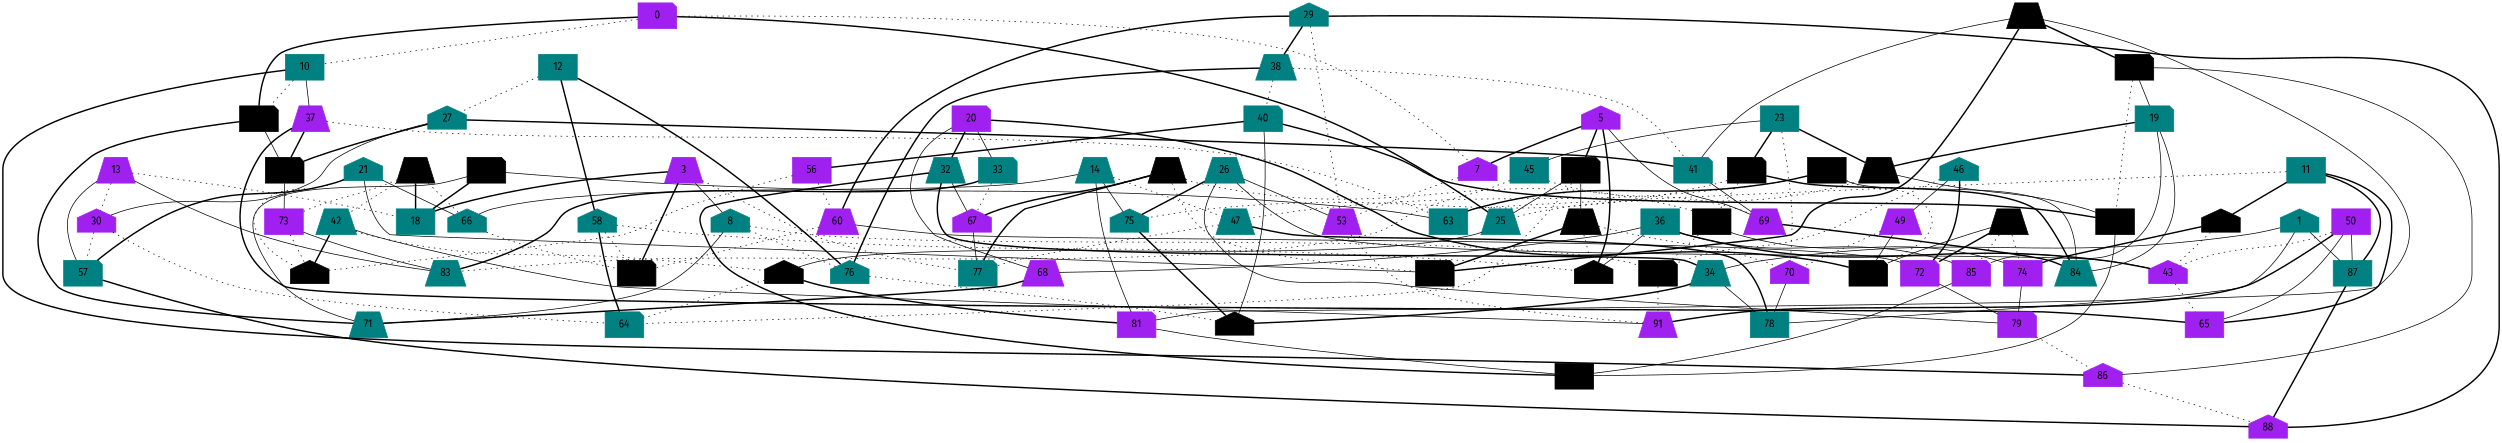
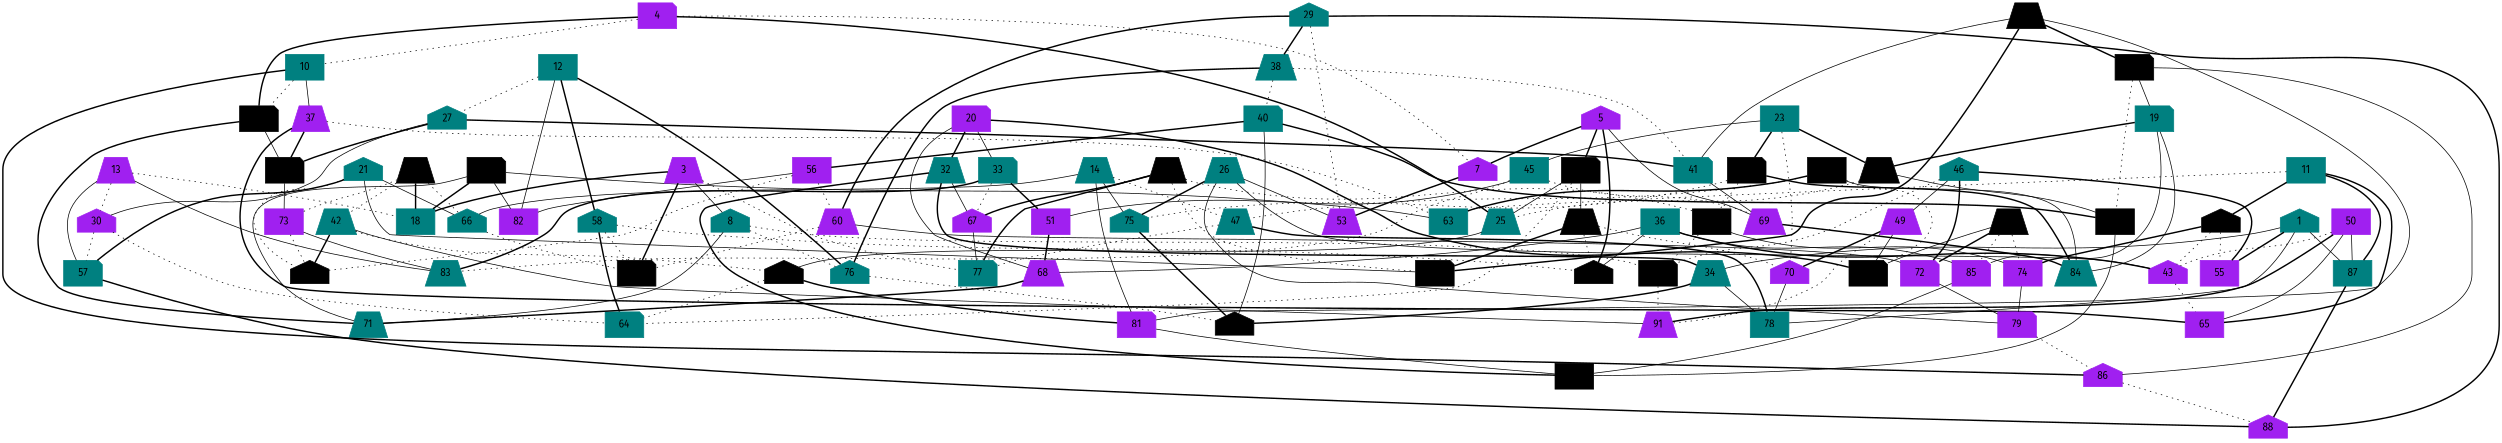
(657, 16) -> (657, 16)
(1422, 190) -> (1422, 190)
none -> (519, 222)
none -> (1051, 222)
(1857, 242) -> (1857, 242)
none -> (2220, 273)
(1479, 304) -> (1786, 299)
